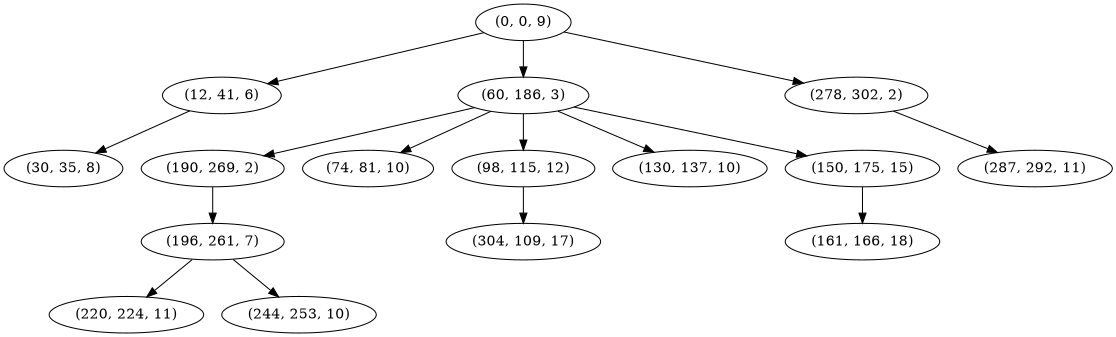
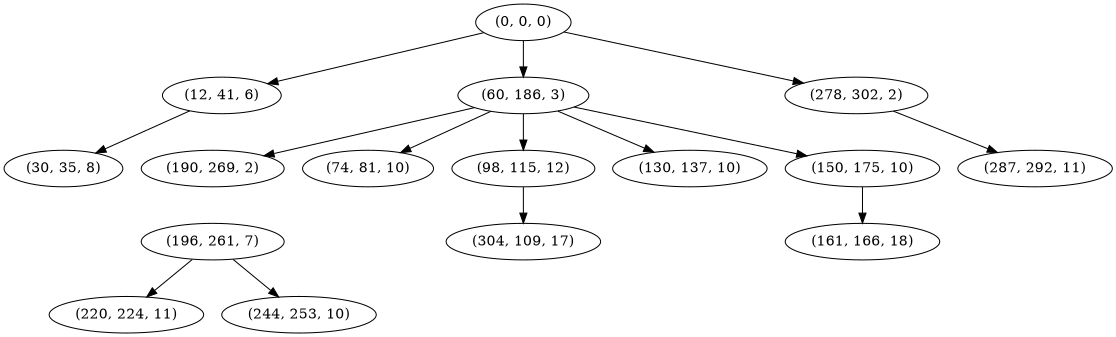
(523, 22) -> (523, 22)
(862, 169) -> (862, 169)
(213, 200) -> none
